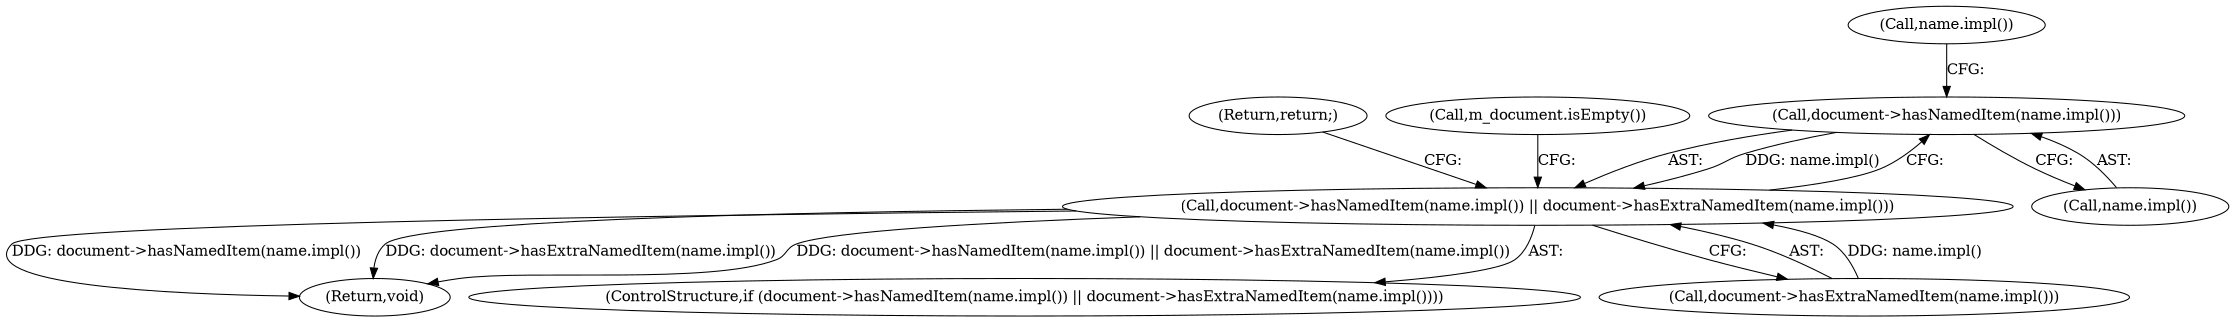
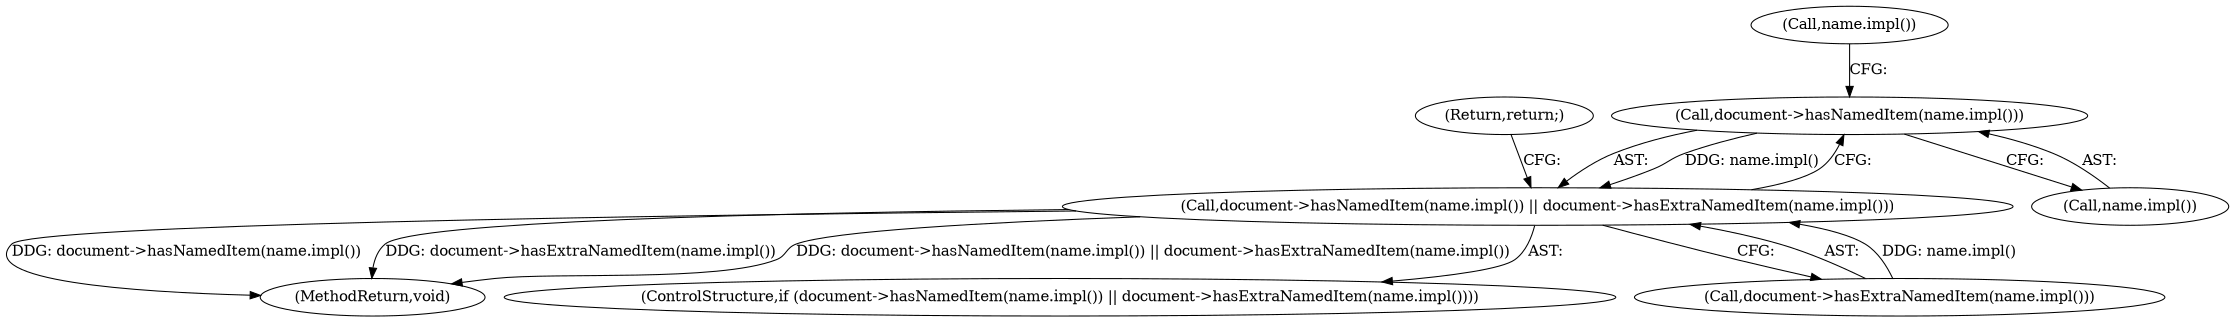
(1538, 116) -> none
(375, 297) -> (373, 297)
